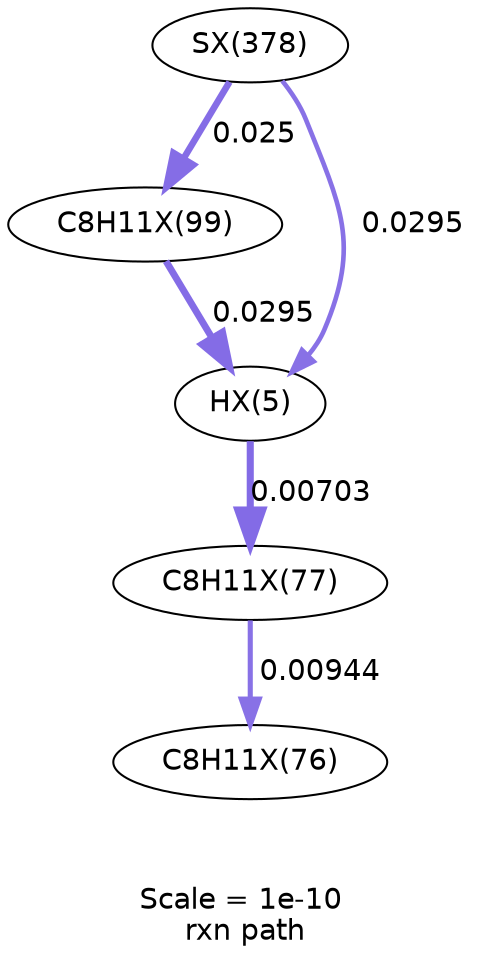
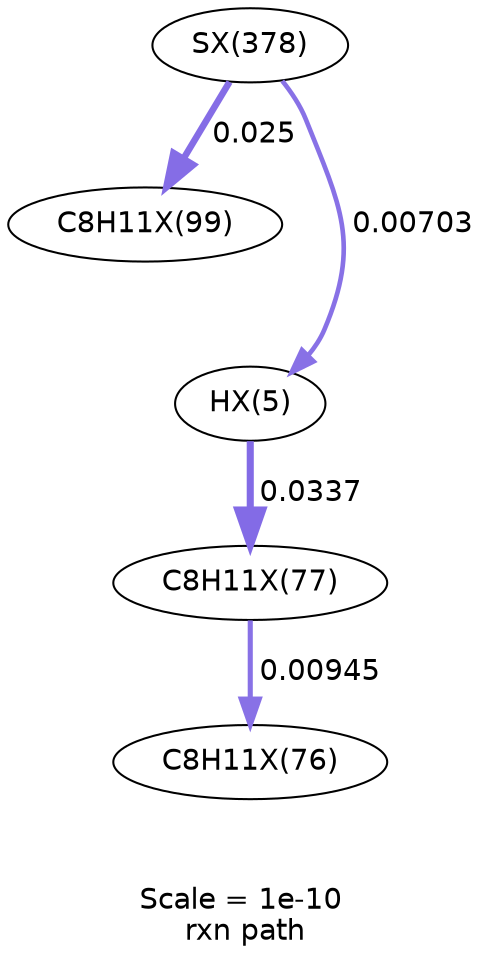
(409, 225) -> (409, 225)
(189, 300) -> none
(307, 493) -> (307, 493)
(316, 672) -> (316, 672)
